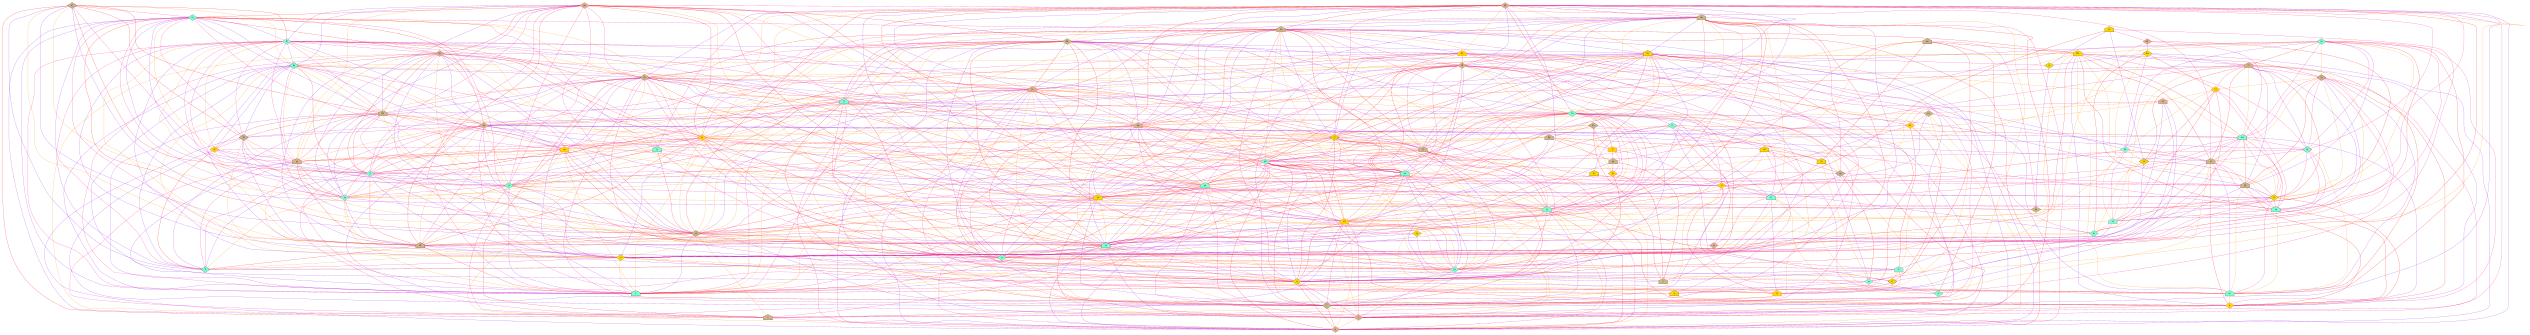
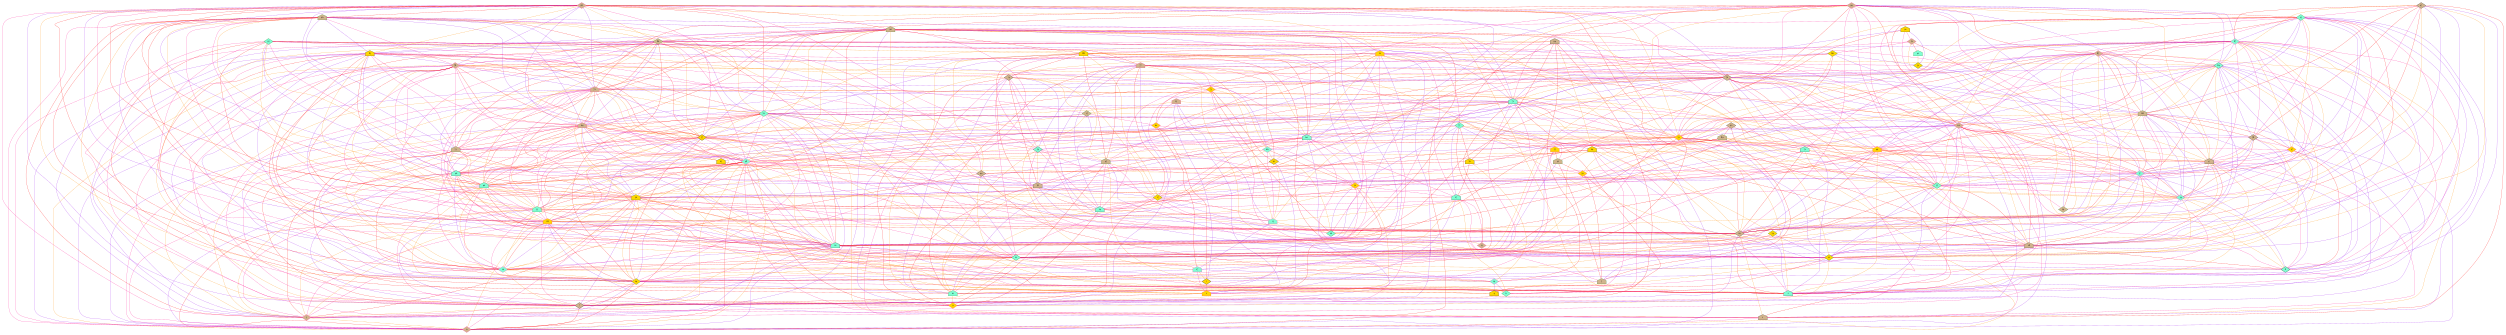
none -> (1918, 54)
(1494, 169) -> (595, 152)
